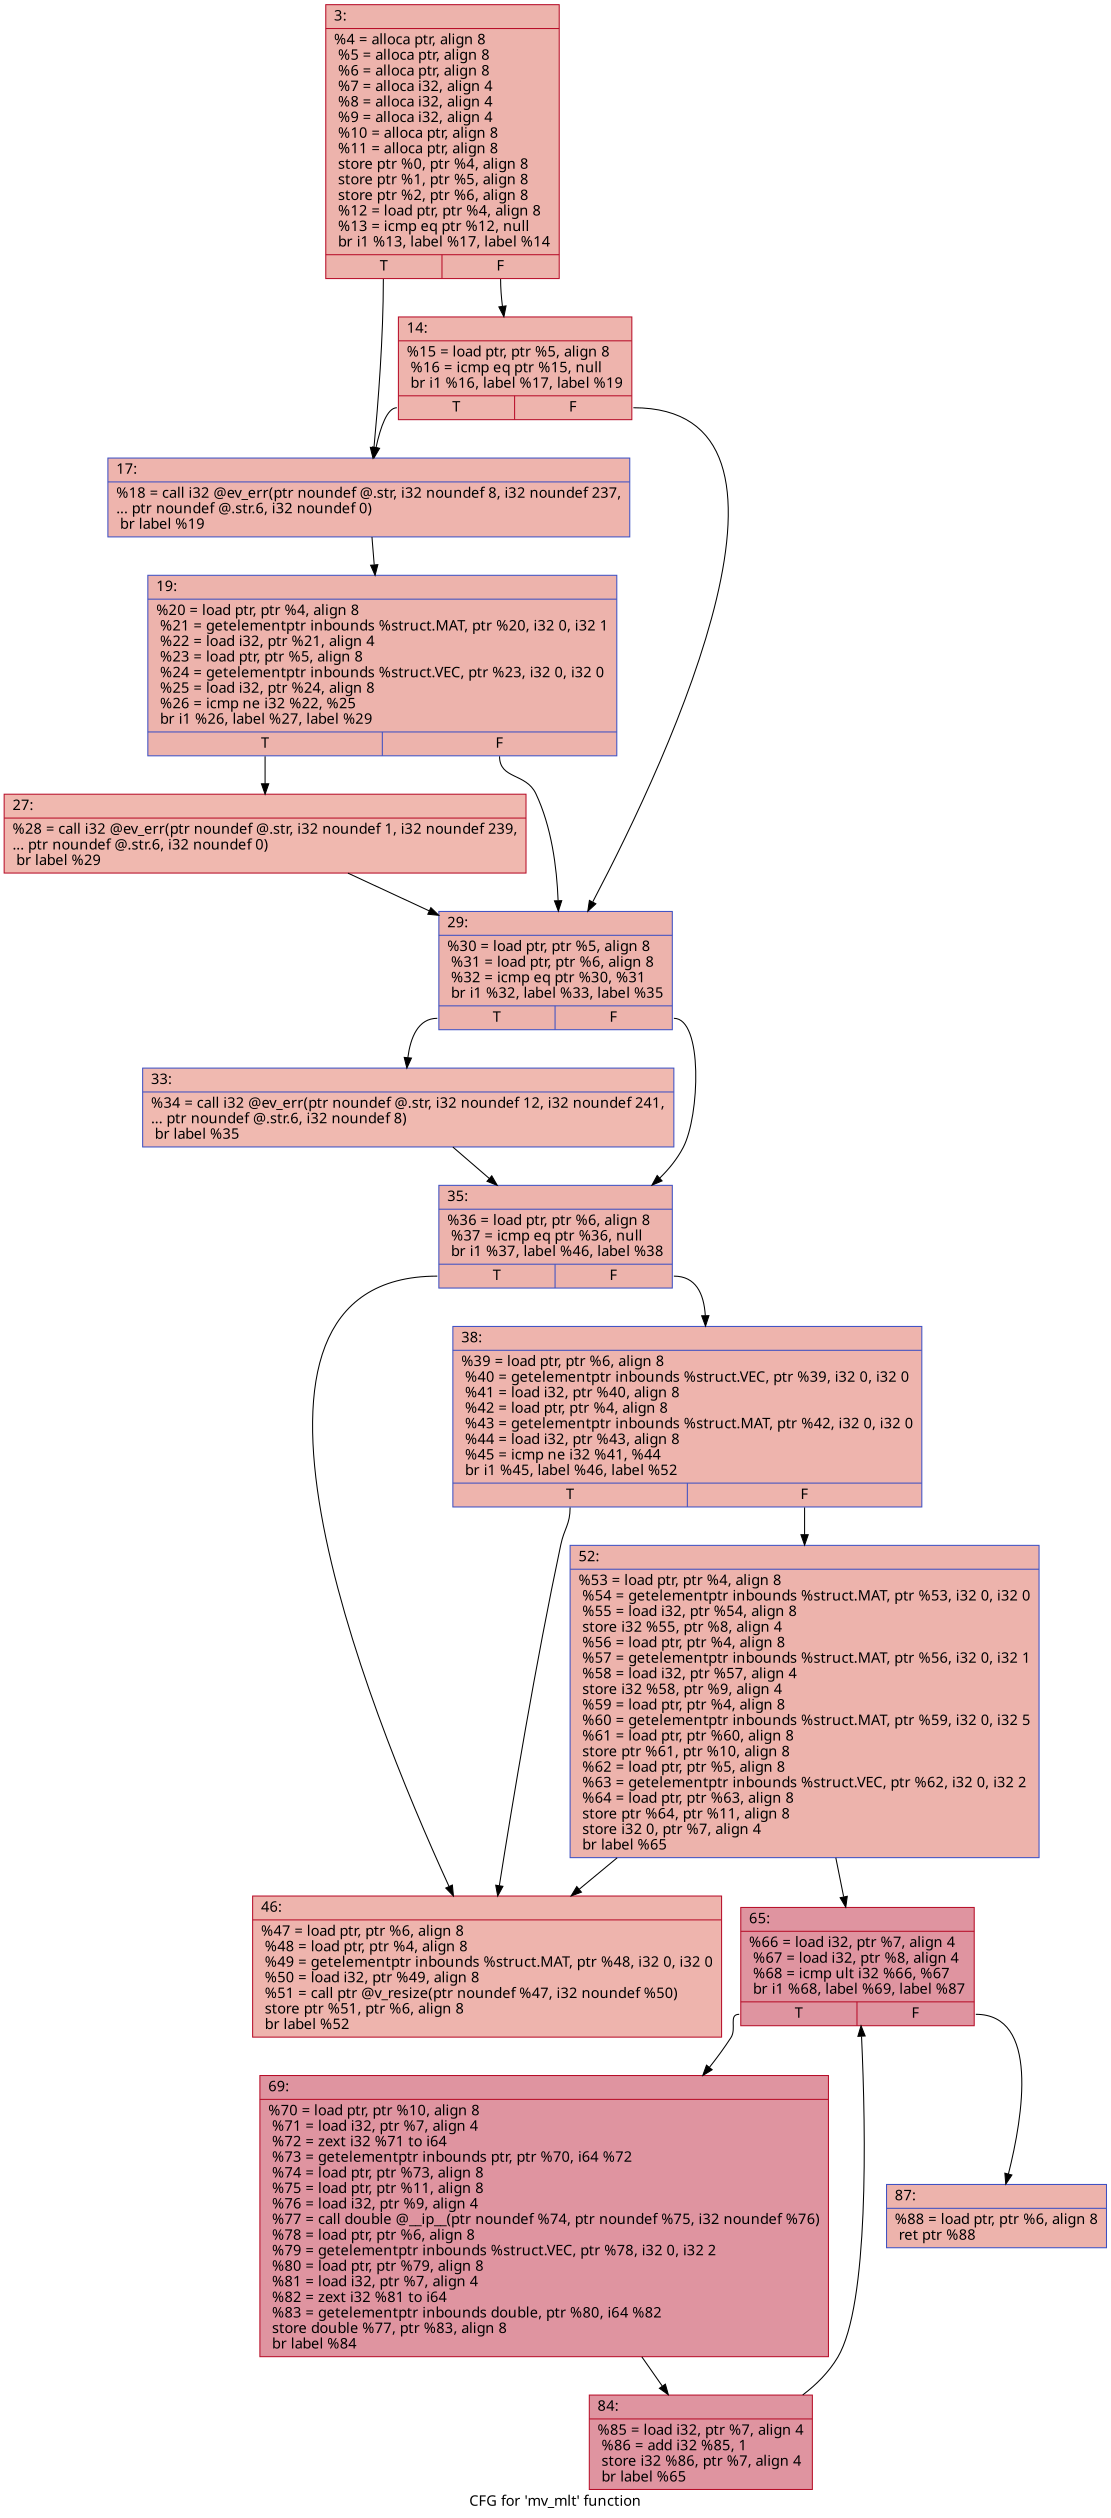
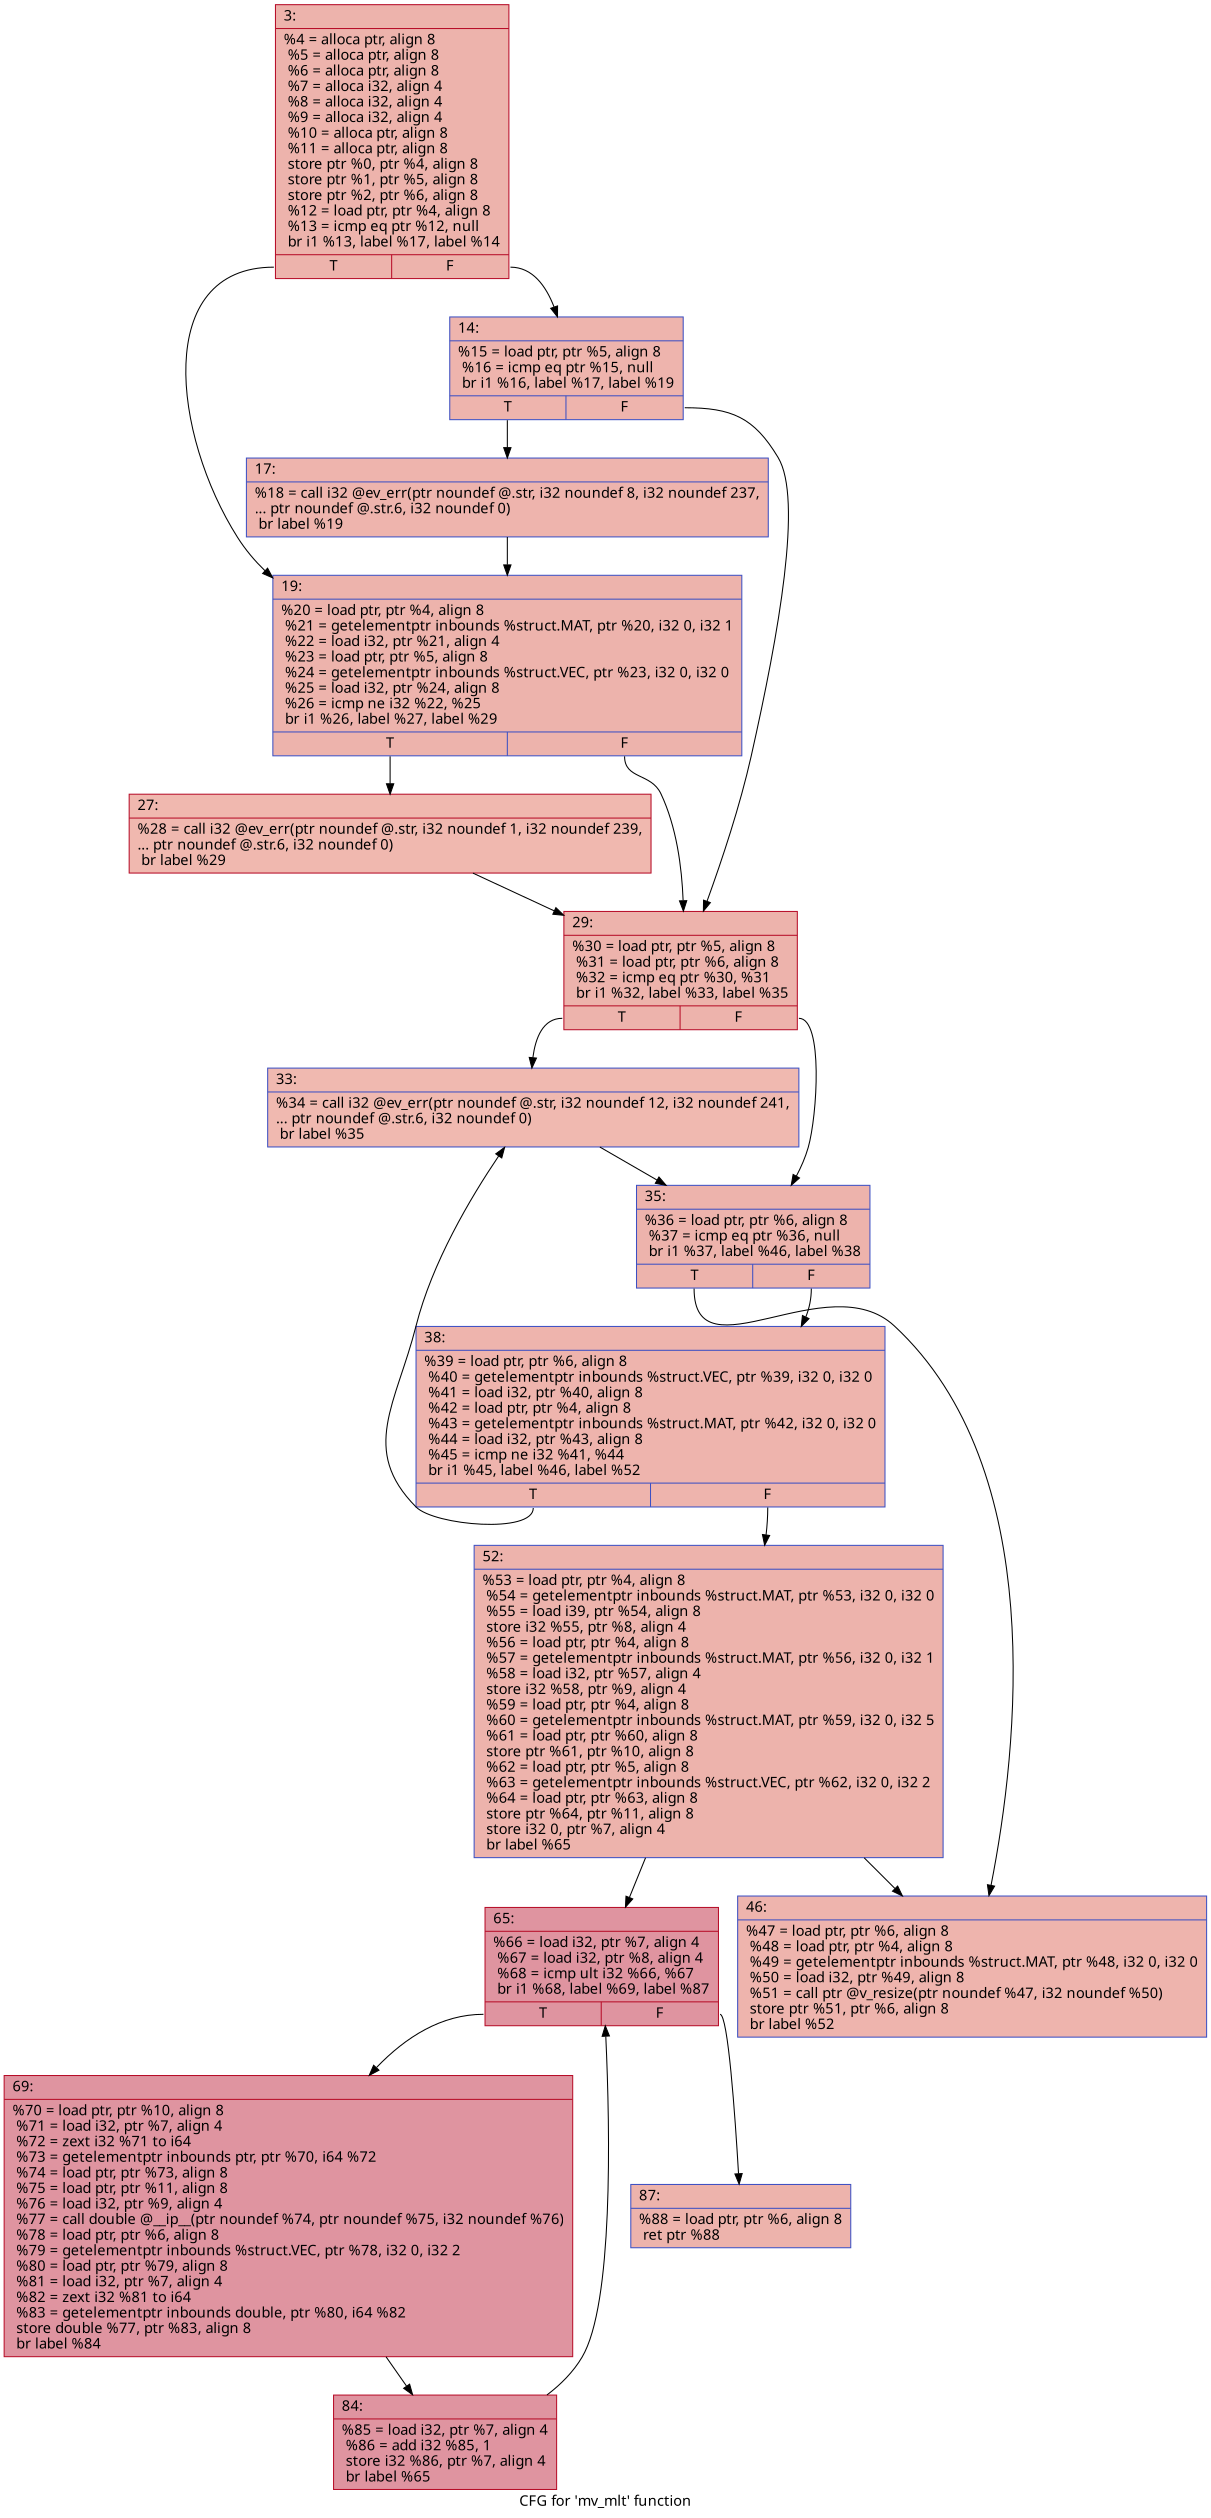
(381, 363) -> (188, 404)
(515, 368) -> (566, 368)
(556, 971) -> (681, 971)
(279, 1119) -> (404, 1119)
(688, 1612) -> (592, 1612)
(531, 1696) -> (397, 1388)
(487, 1967) -> (972, 1967)
